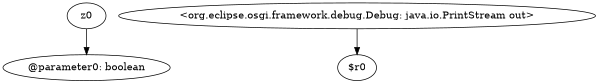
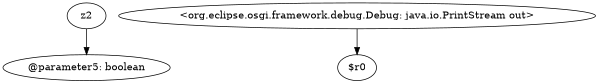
(87, 16) -> (87, 16)
(87, 68) -> (87, 68)
